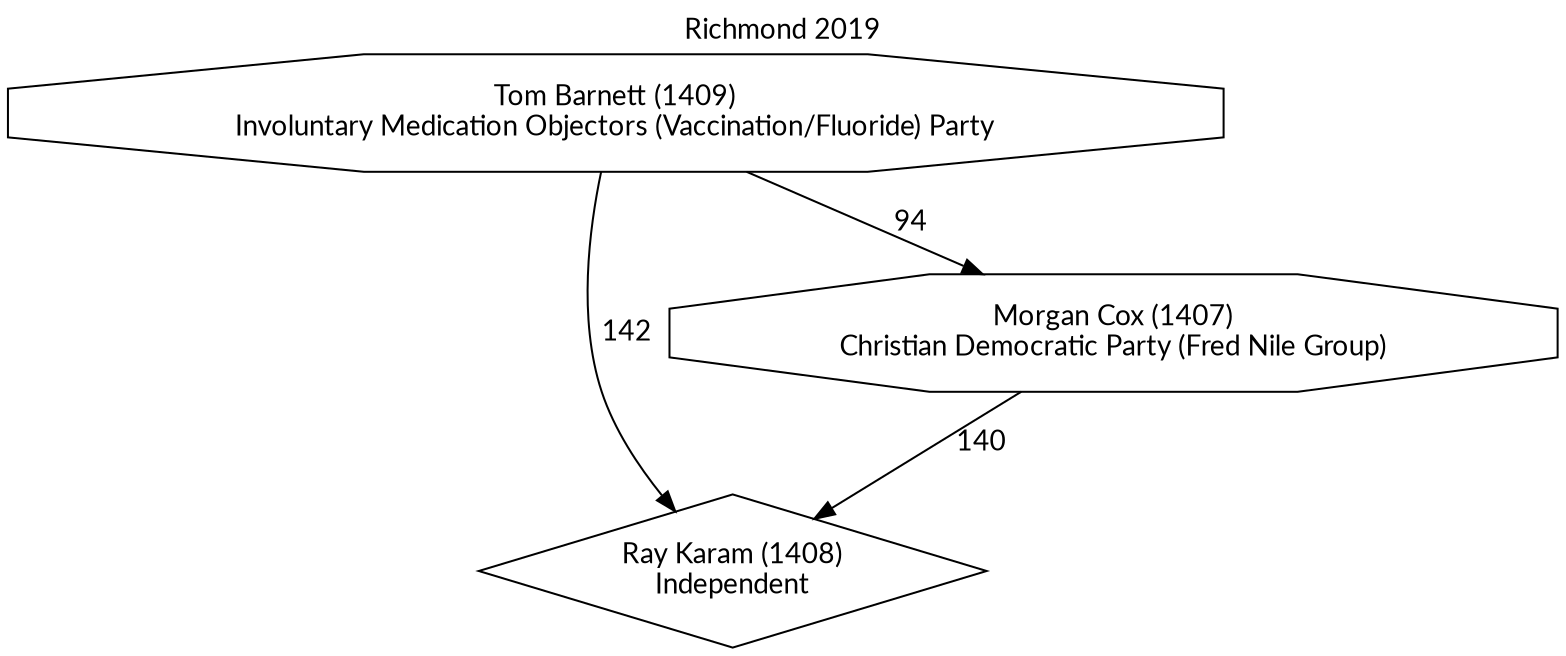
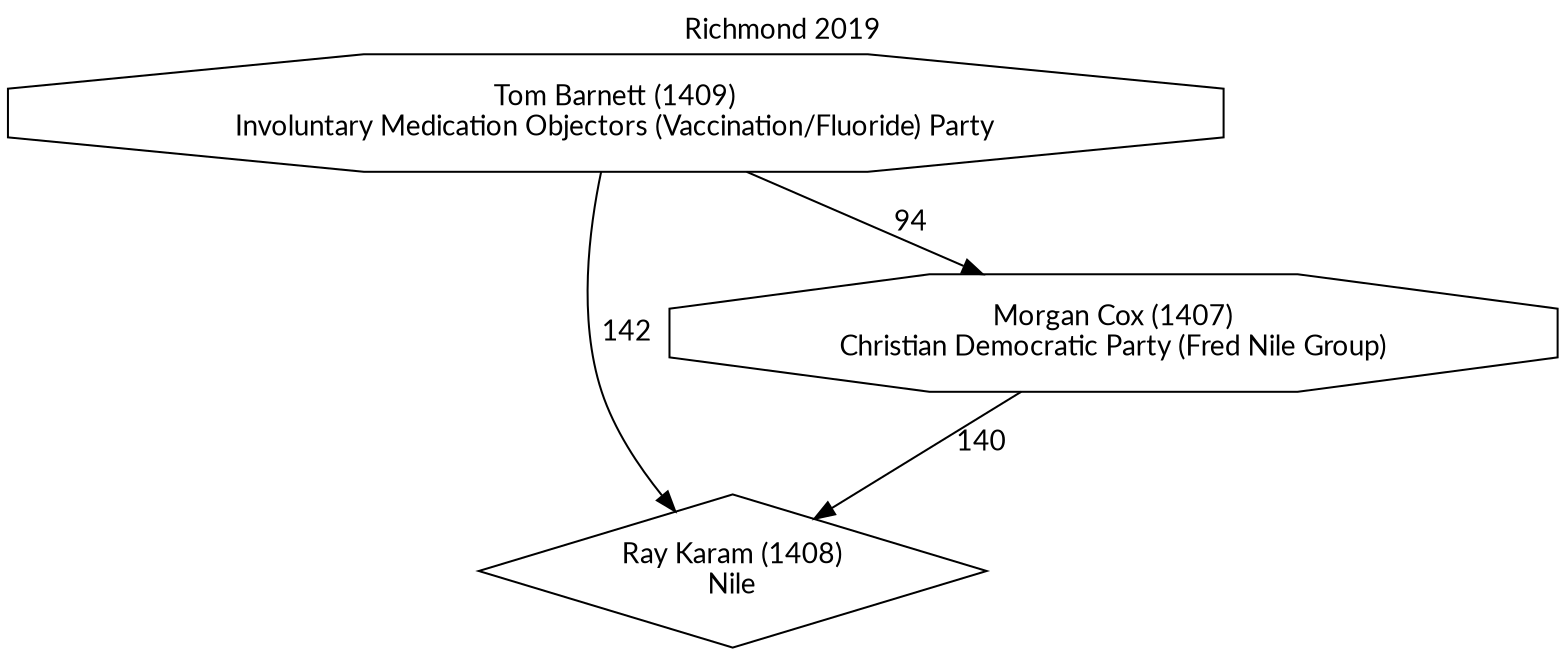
(733, 571) -> (733, 571)
